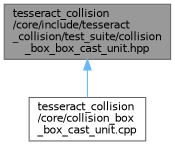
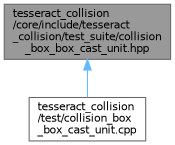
(87, 119) -> (87, 119)
